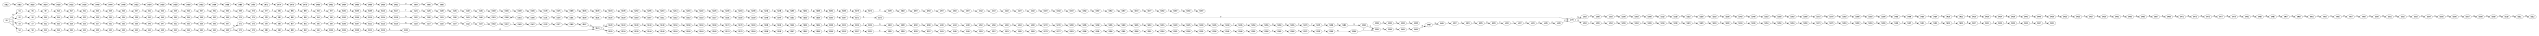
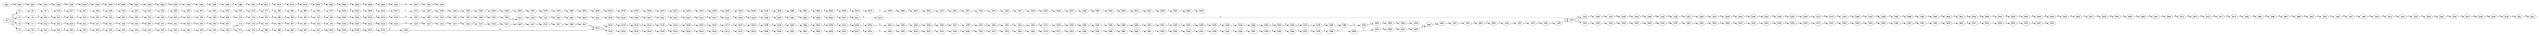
(514, 18) -> (512, 20)
(1370, 27) -> (1370, 24)
